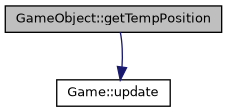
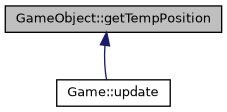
(122, 50) -> (105, 63)
